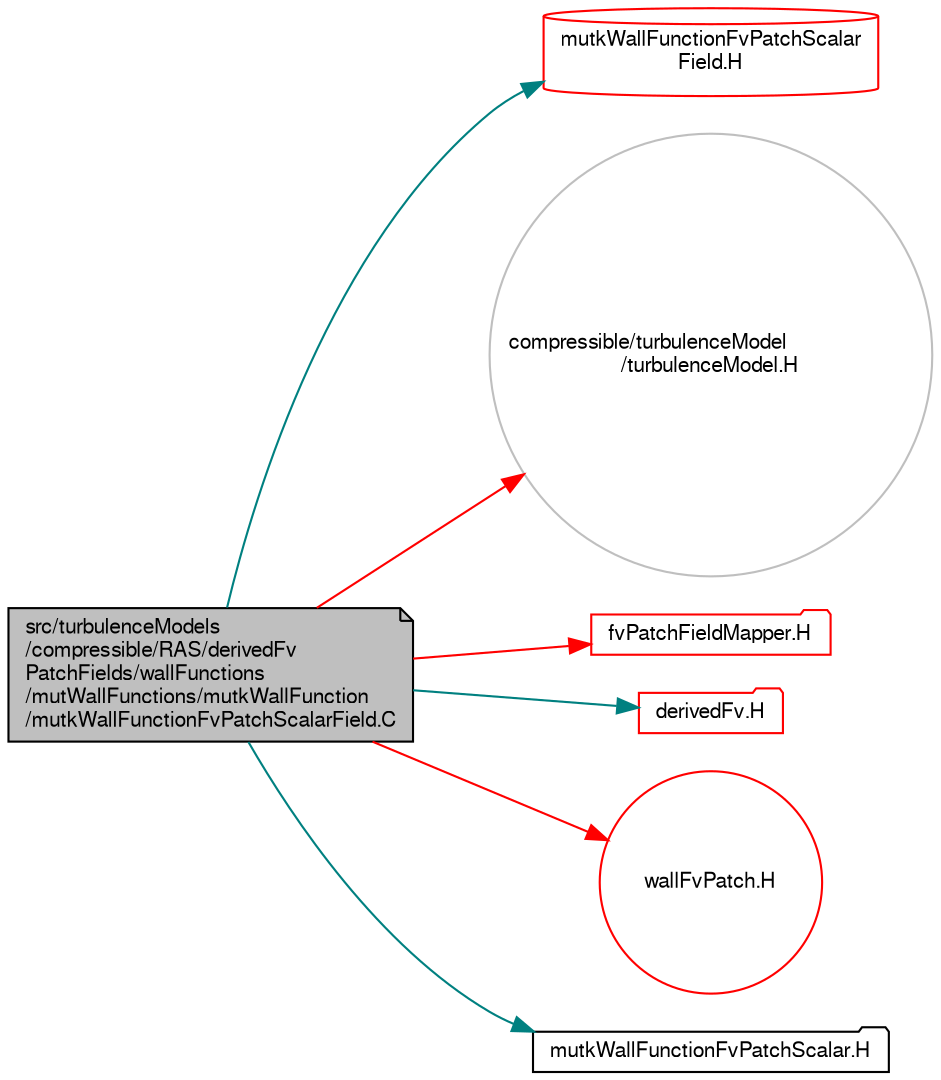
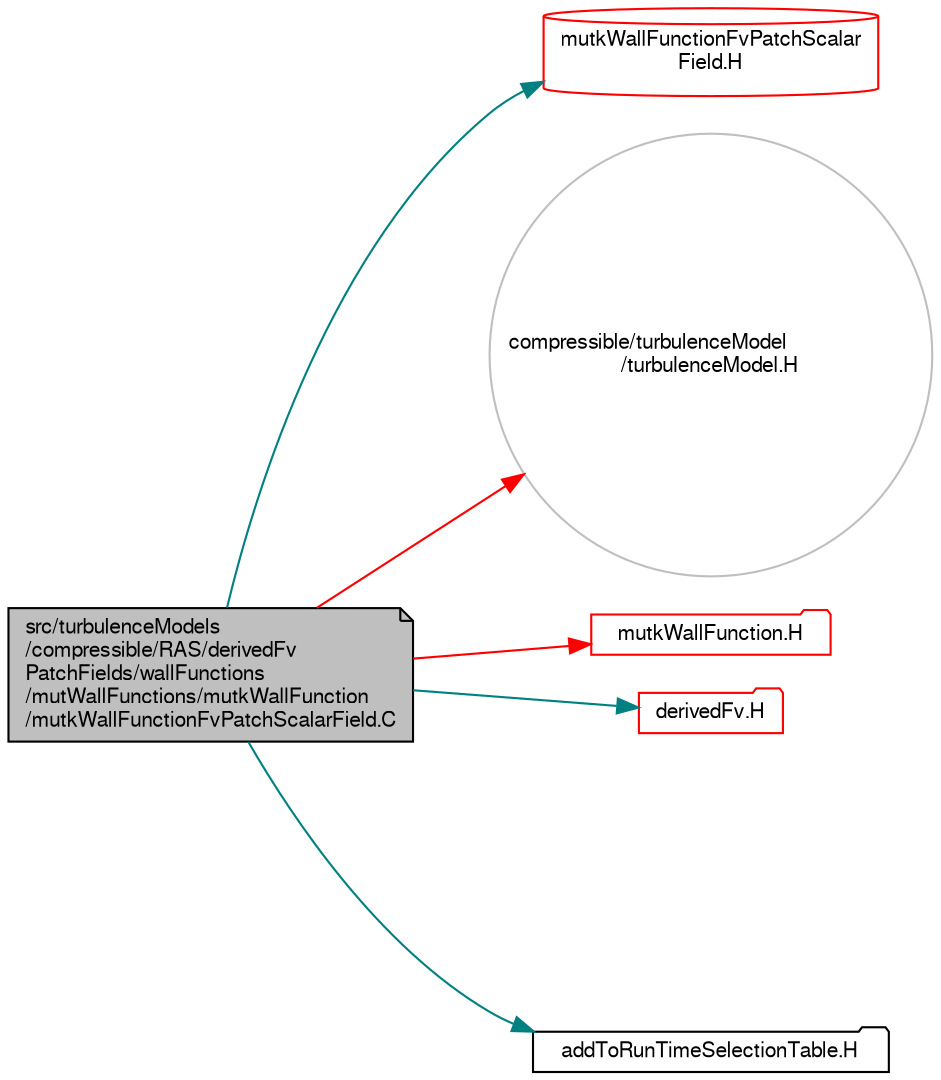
(711, 635) -> (711, 635)
(711, 882) -> none
(711, 1052) -> (711, 1052)
